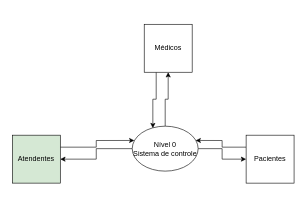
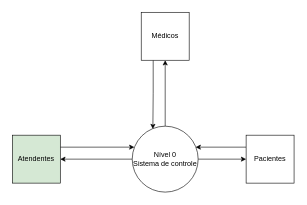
(168, 48) -> (165, 36)
(165, 149) -> (165, 159)
